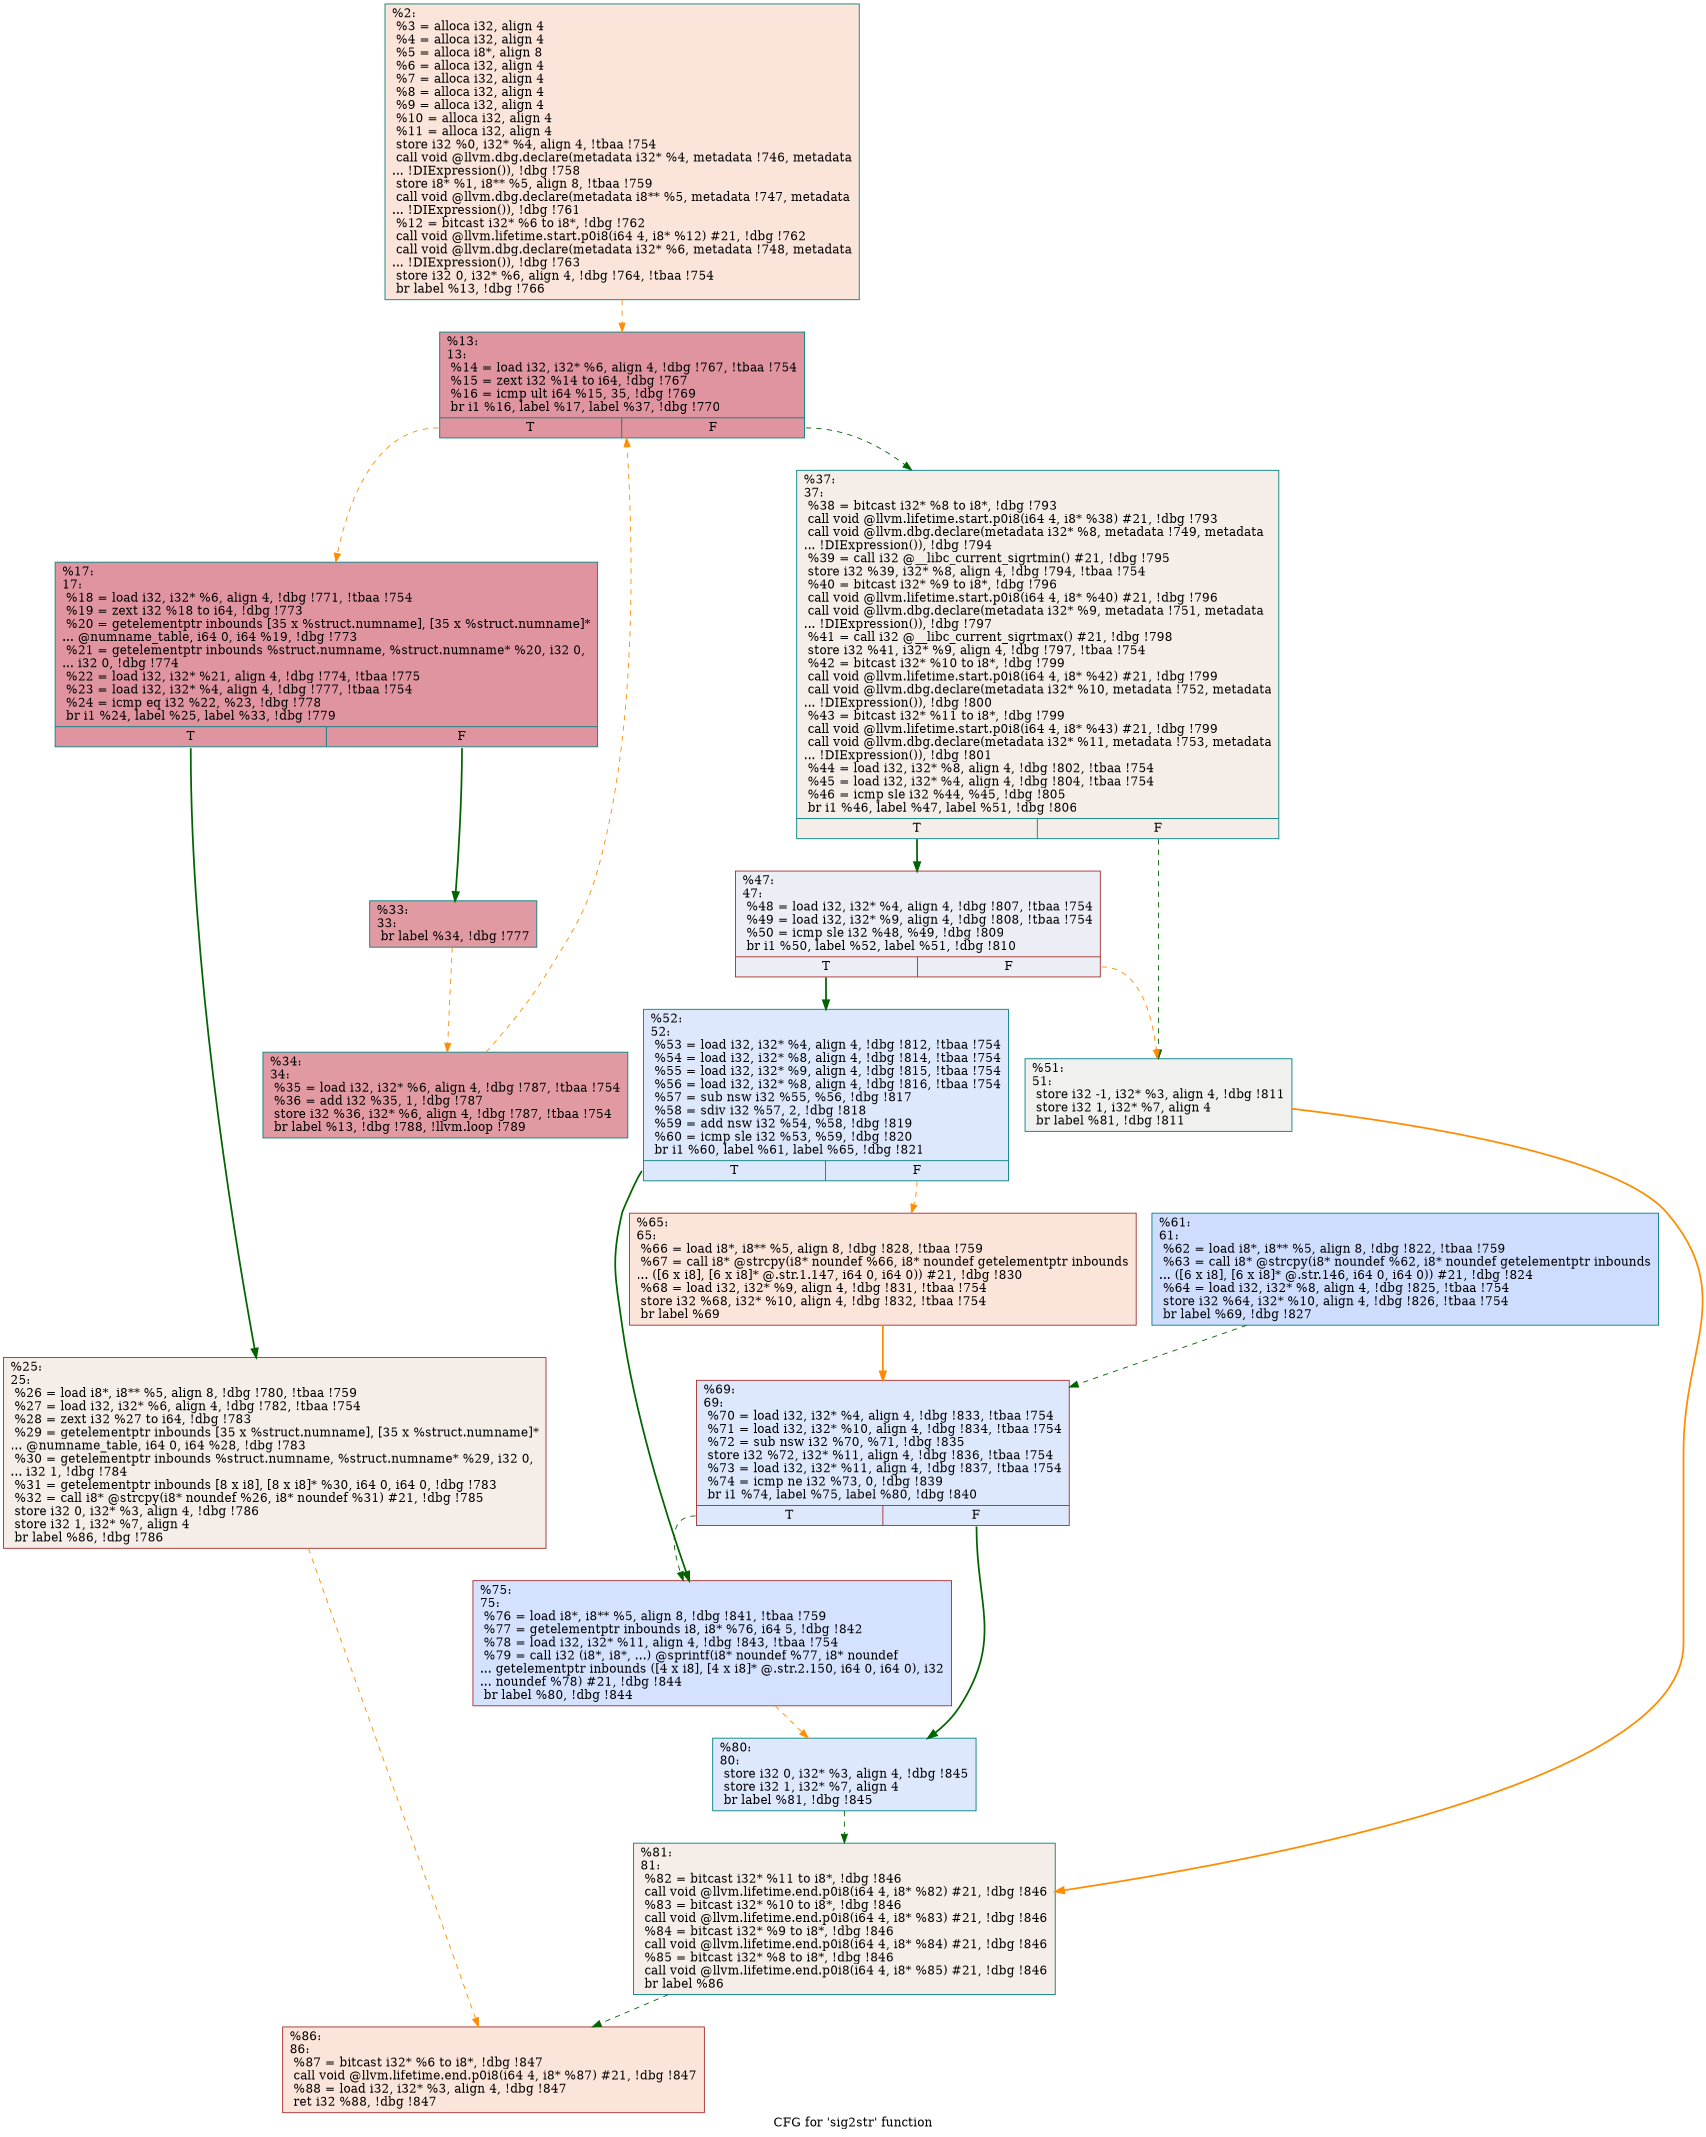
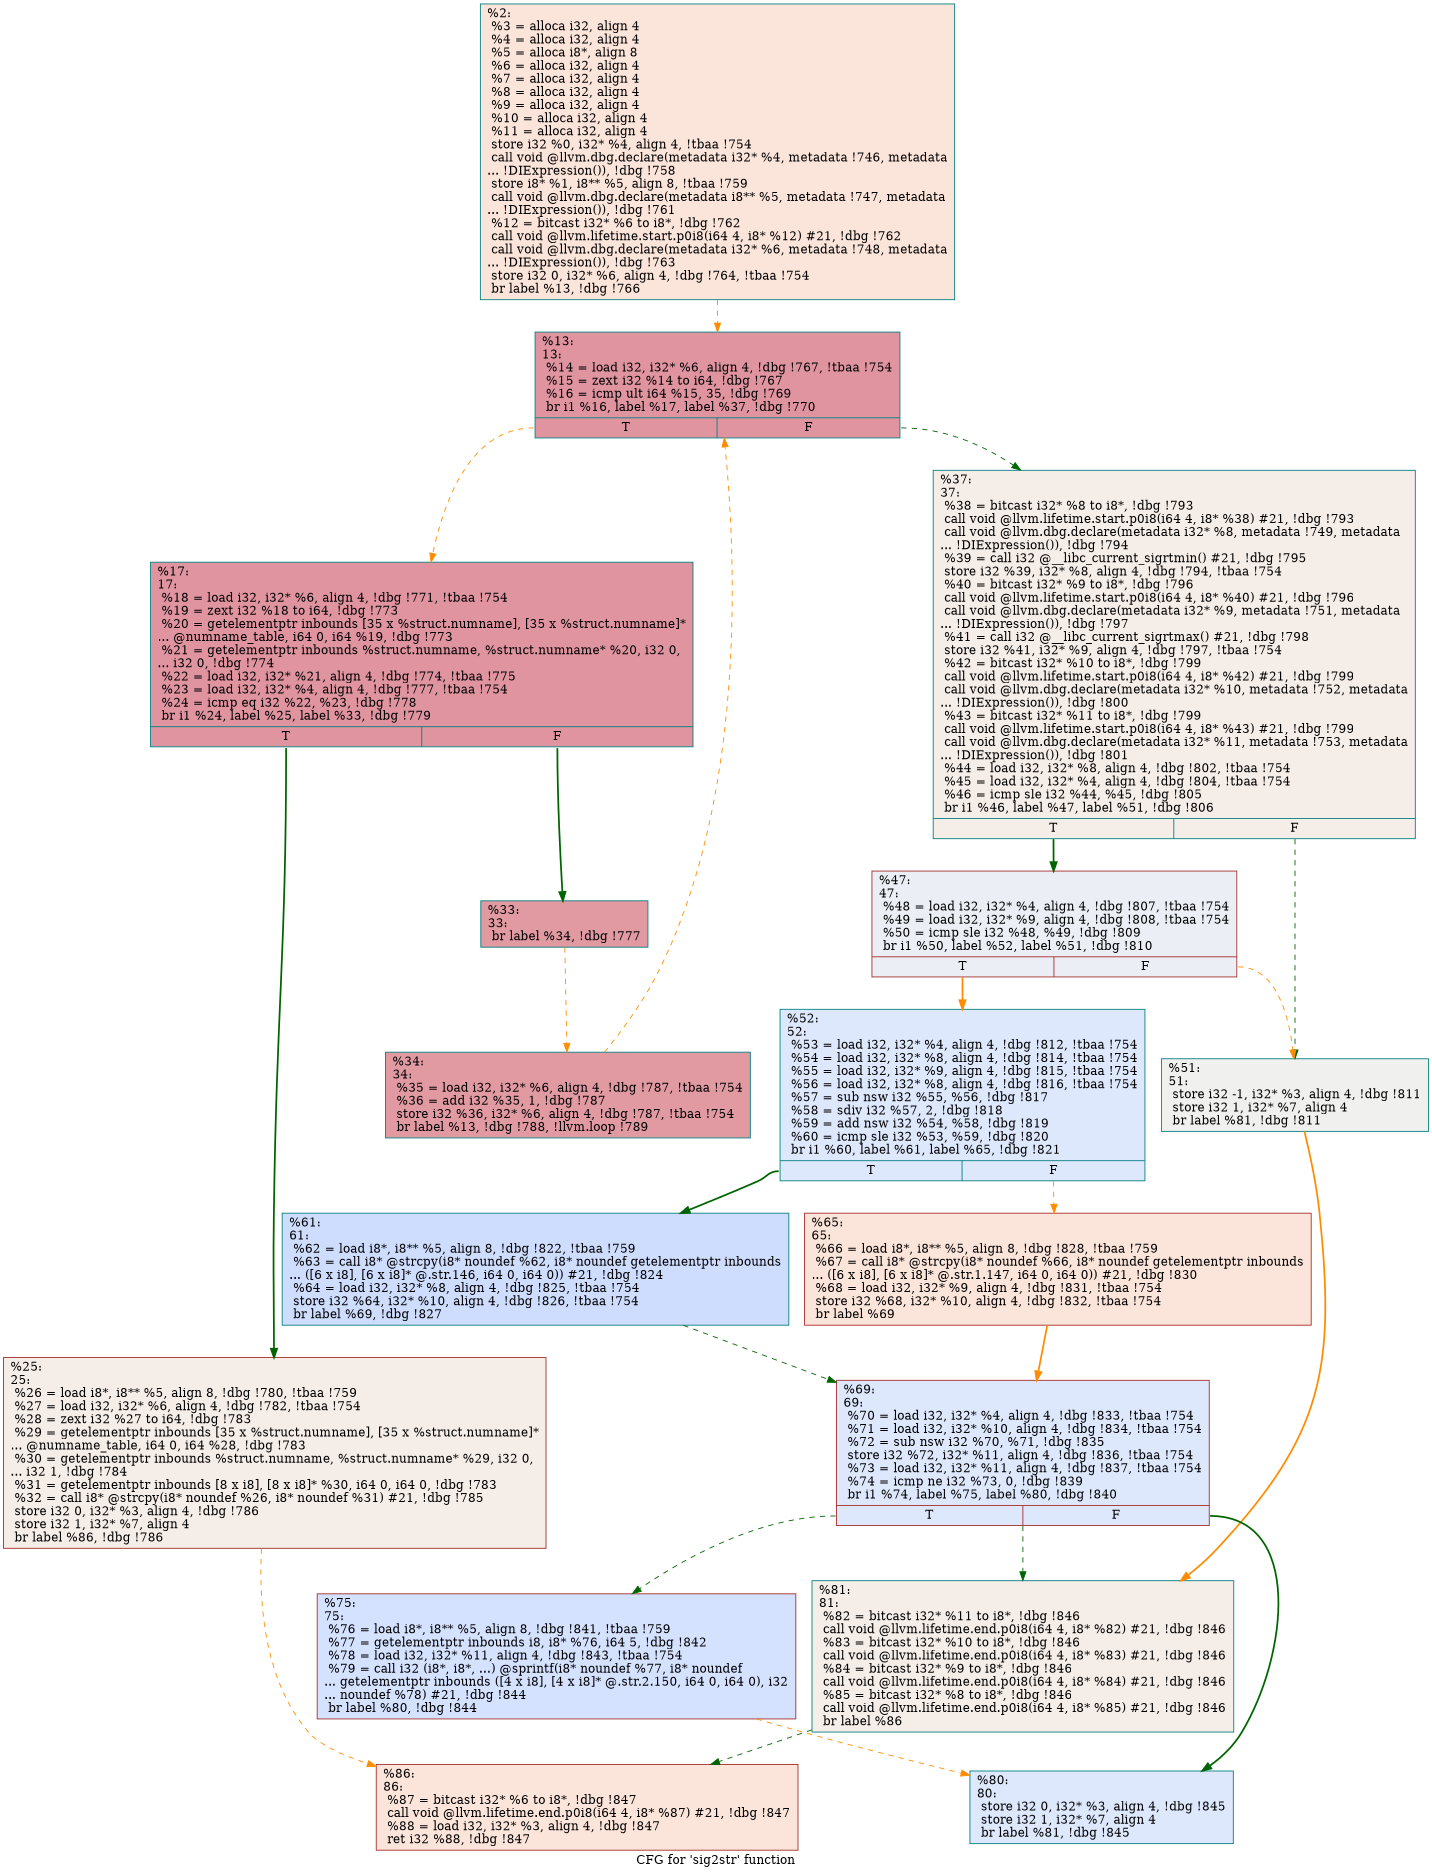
(826, 989) -> (962, 989)
(630, 1372) -> (734, 1191)
(844, 1823) -> (1023, 1549)
